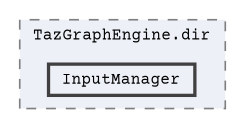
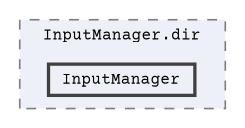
(123, 35) -> (123, 35)
